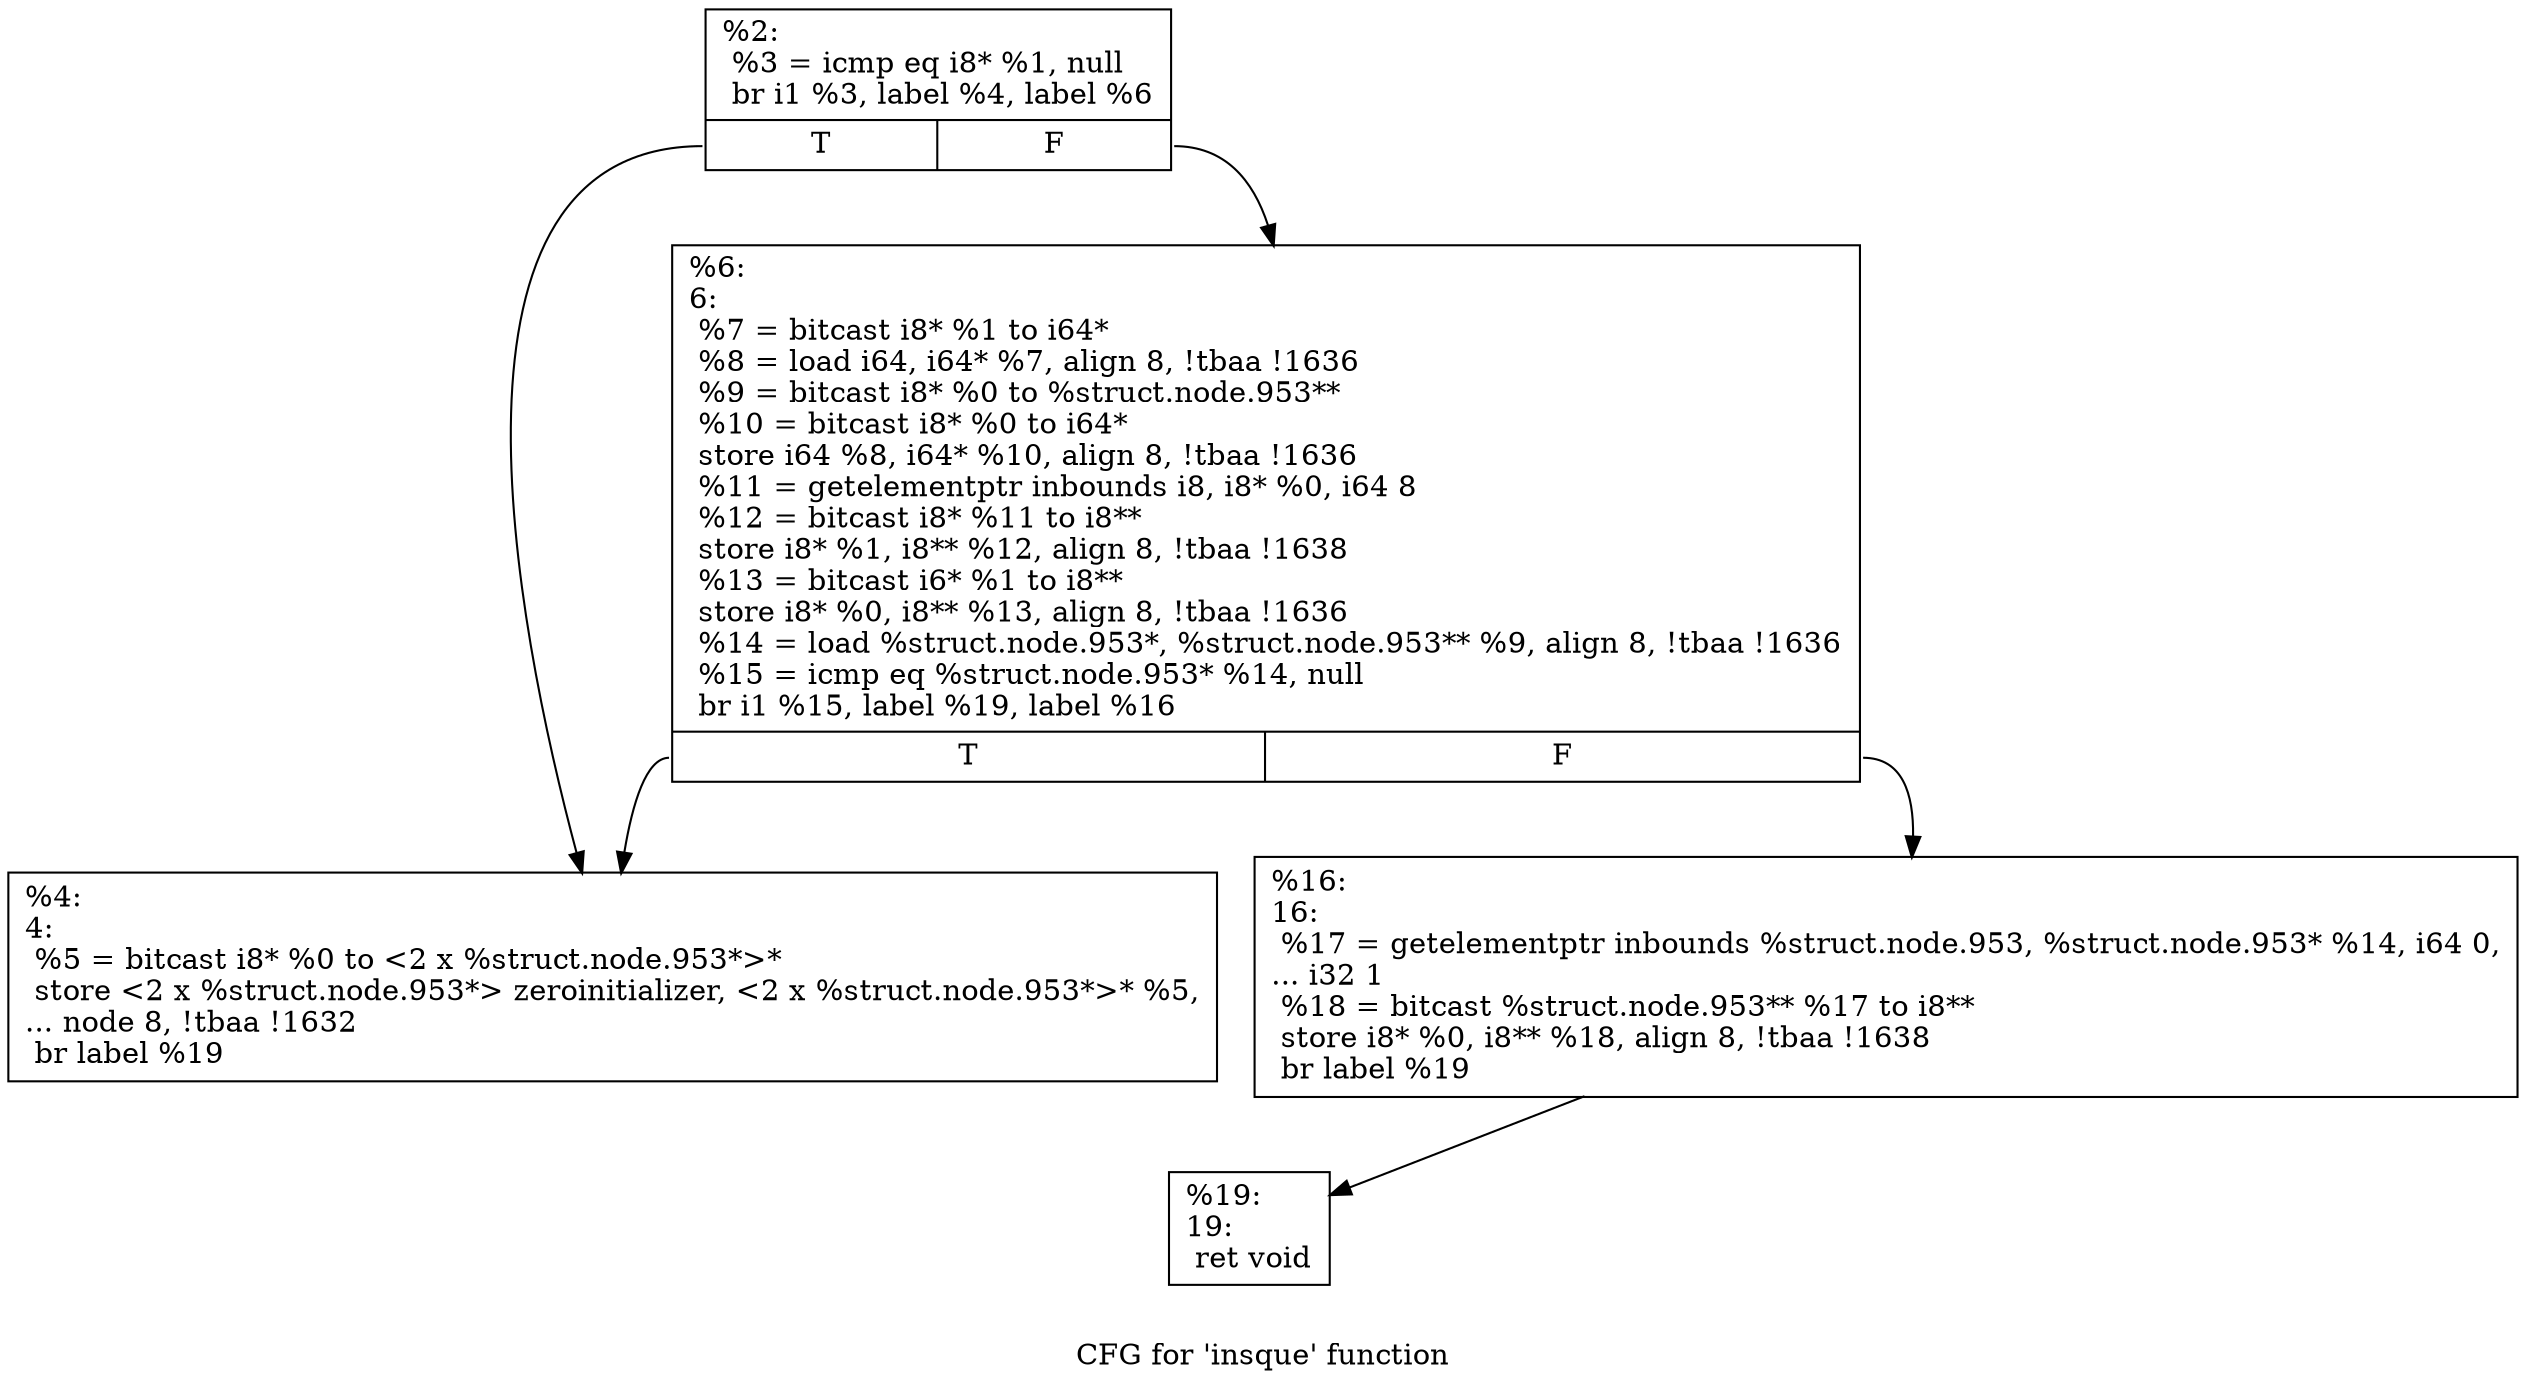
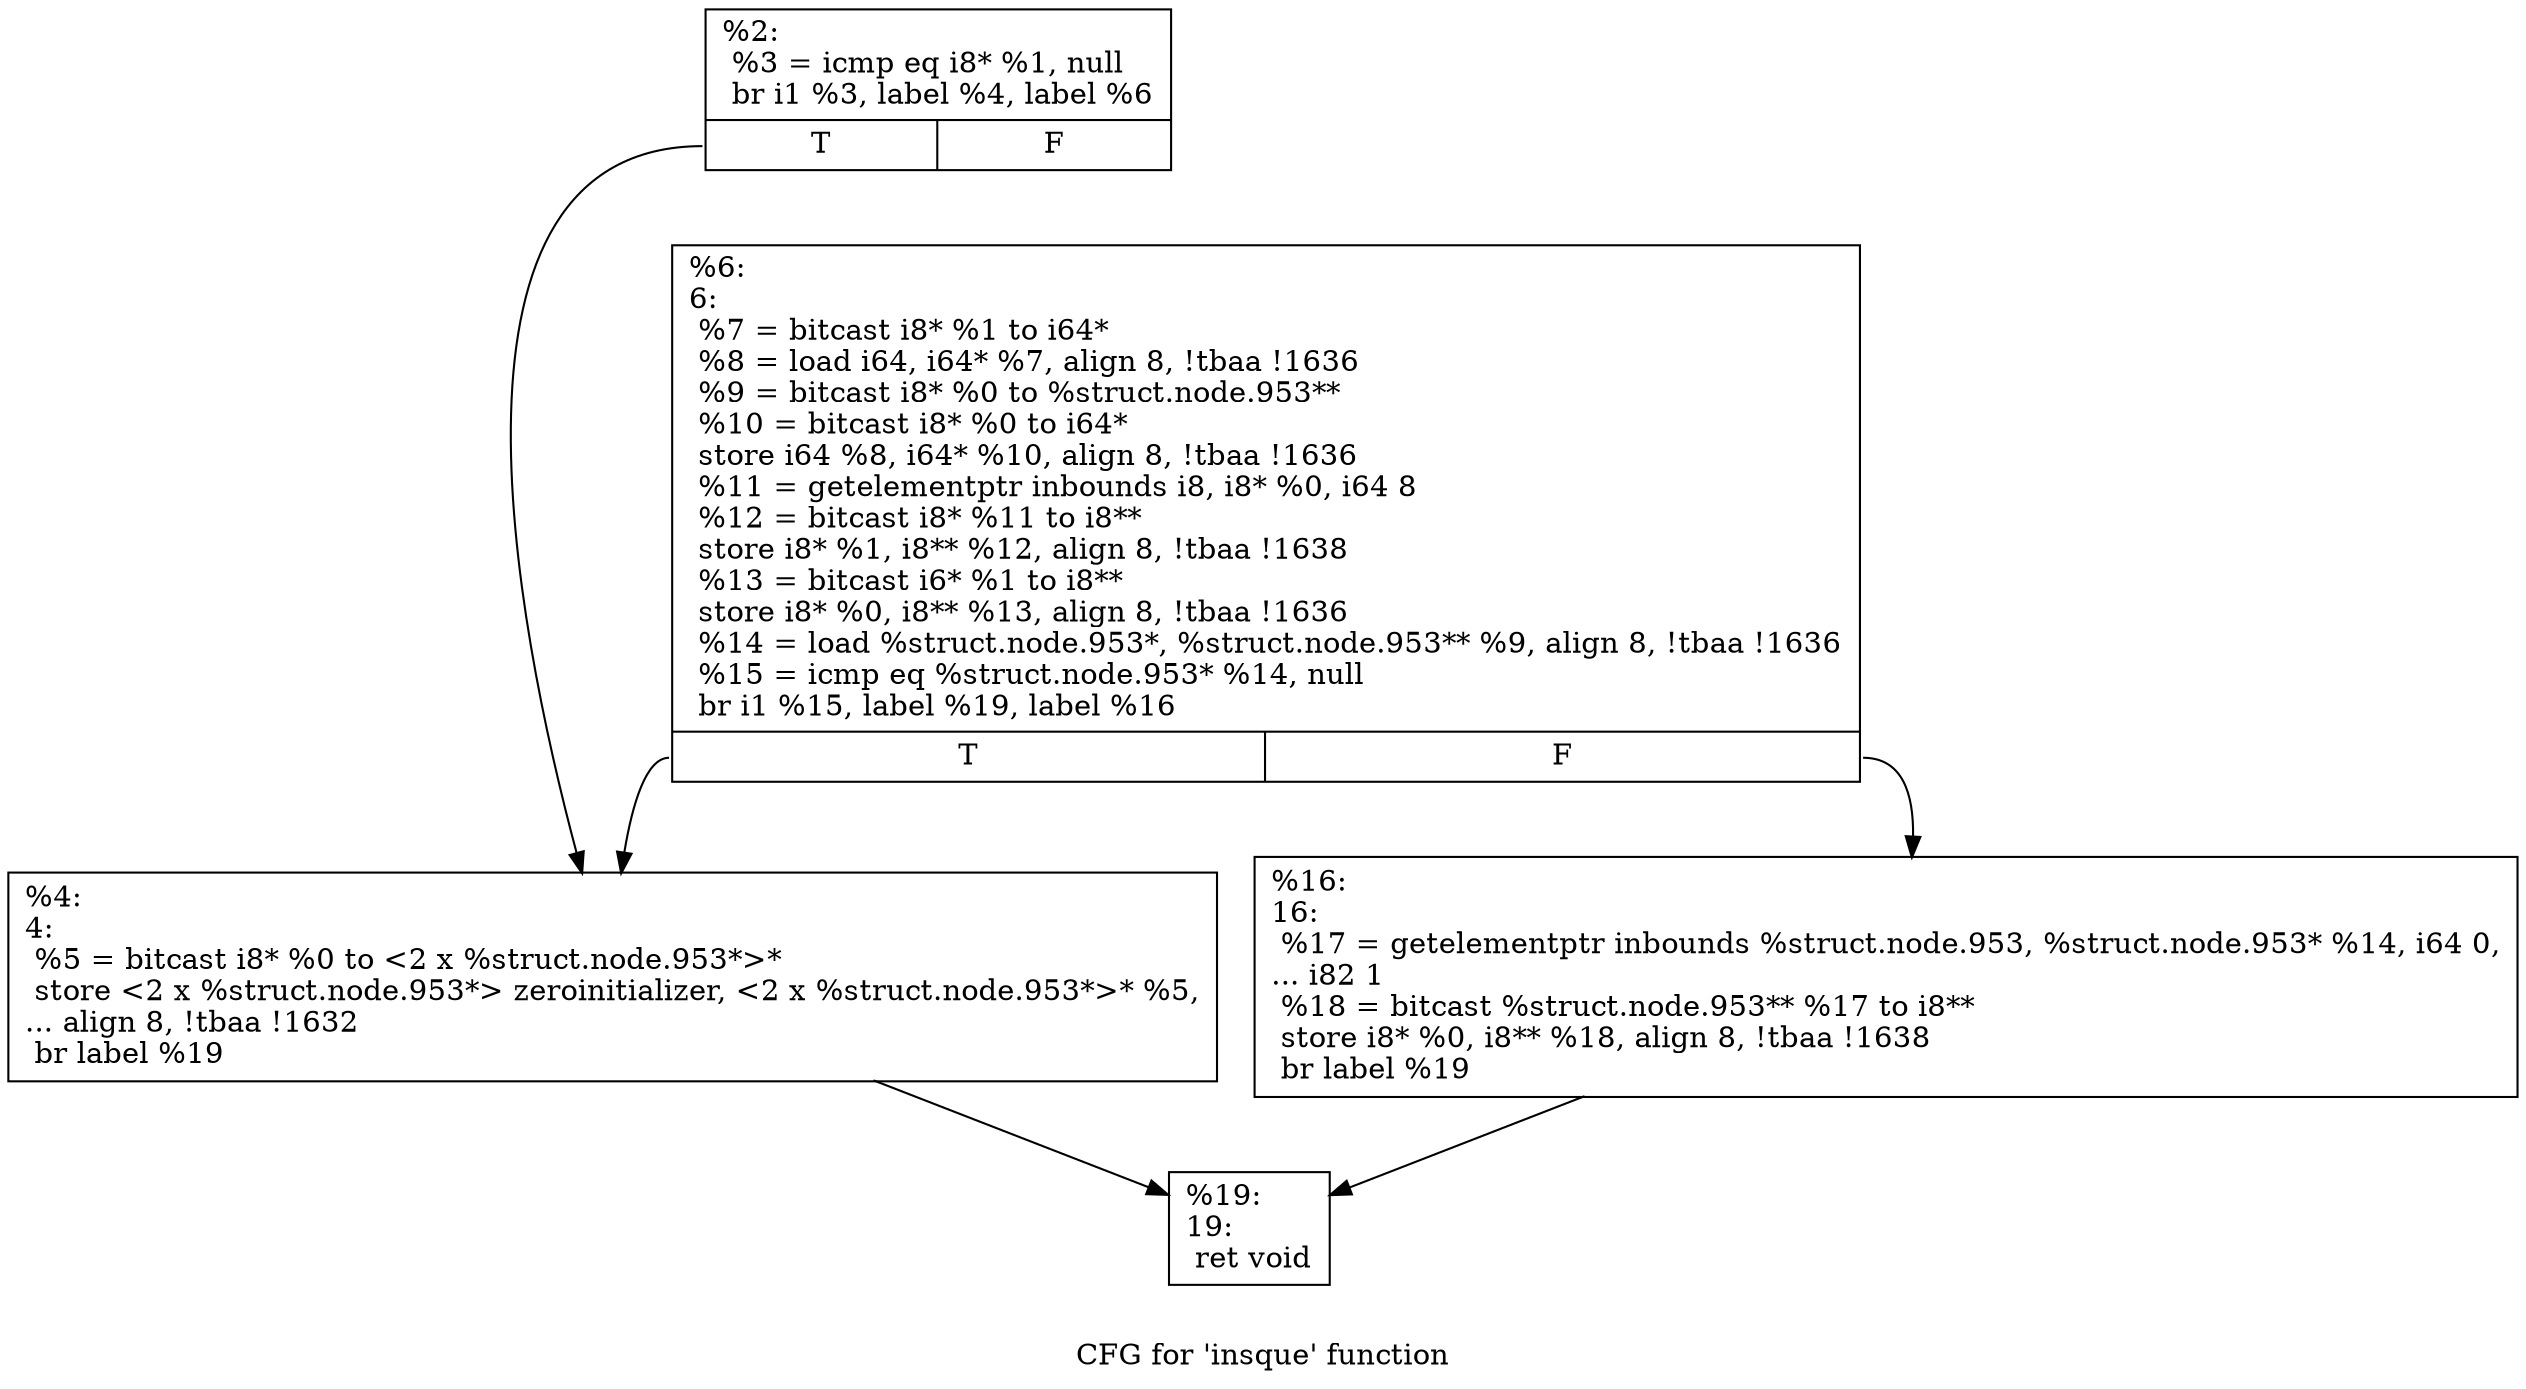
(1235, 169) -> none
(1329, 976) -> (1329, 976)
(192, 1023) -> (192, 1023)
none -> (1011, 1134)
